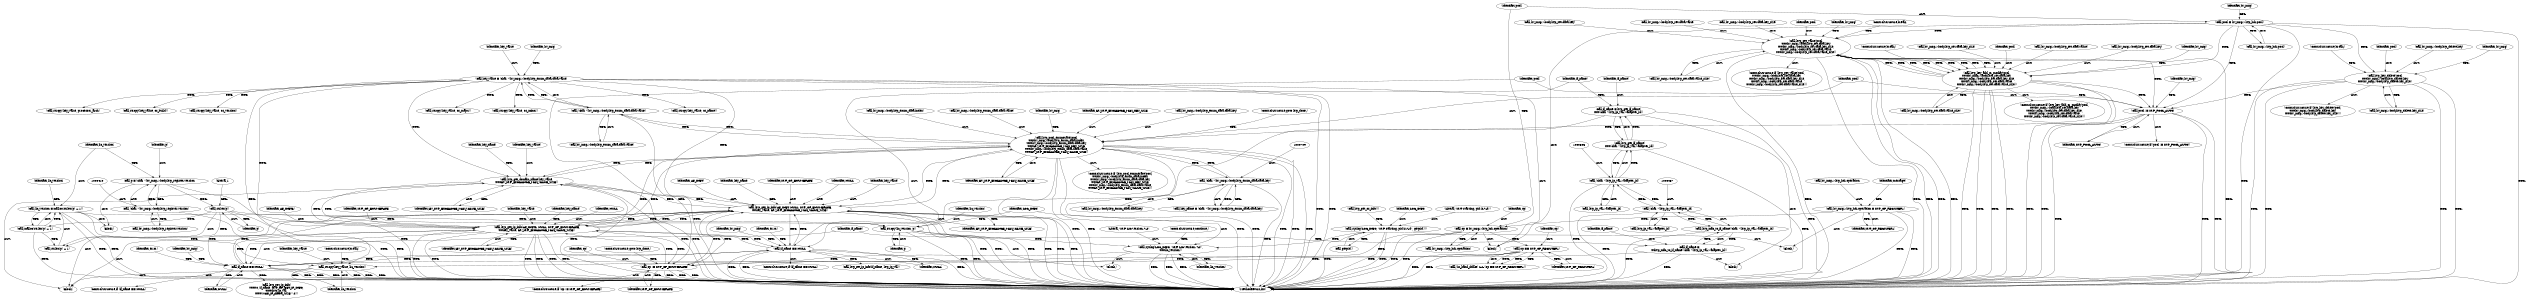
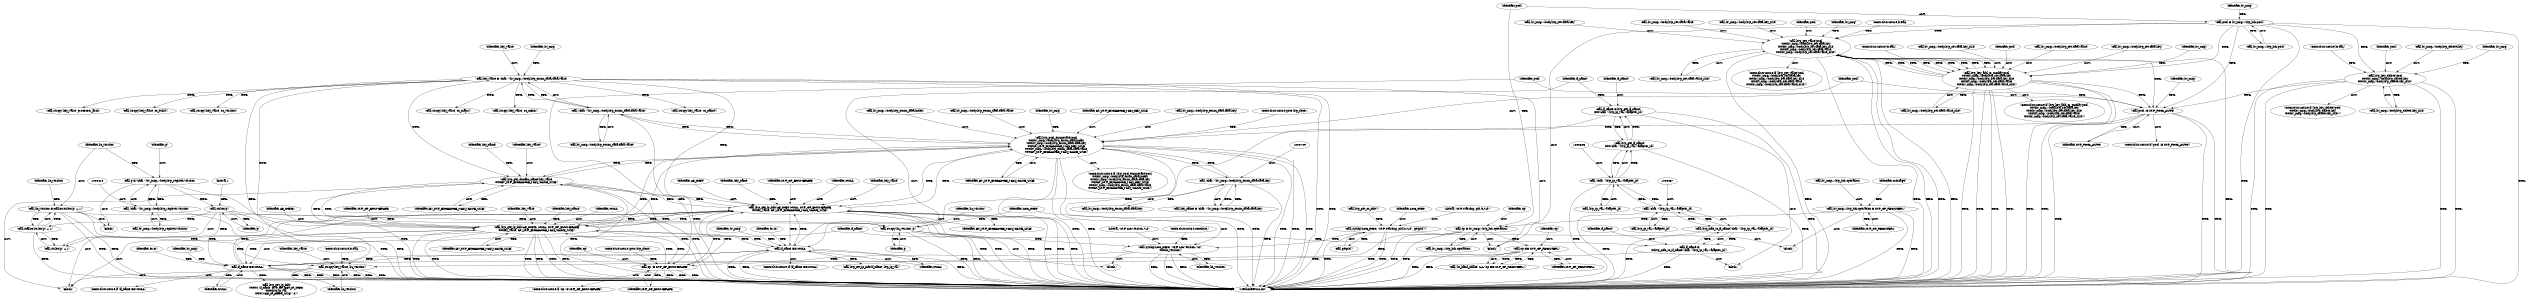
(64, 230) -> (42, 241)
(1148, 259) -> none
